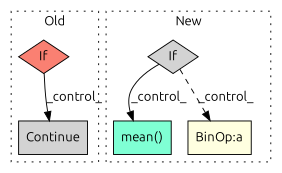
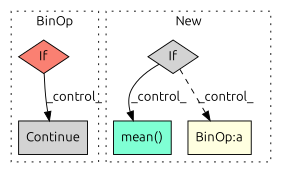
(55, 22) -> (55, 22)
